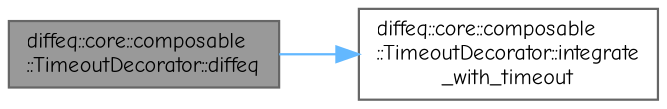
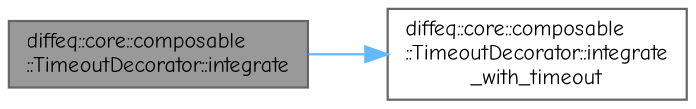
(144, 54) -> (158, 54)
